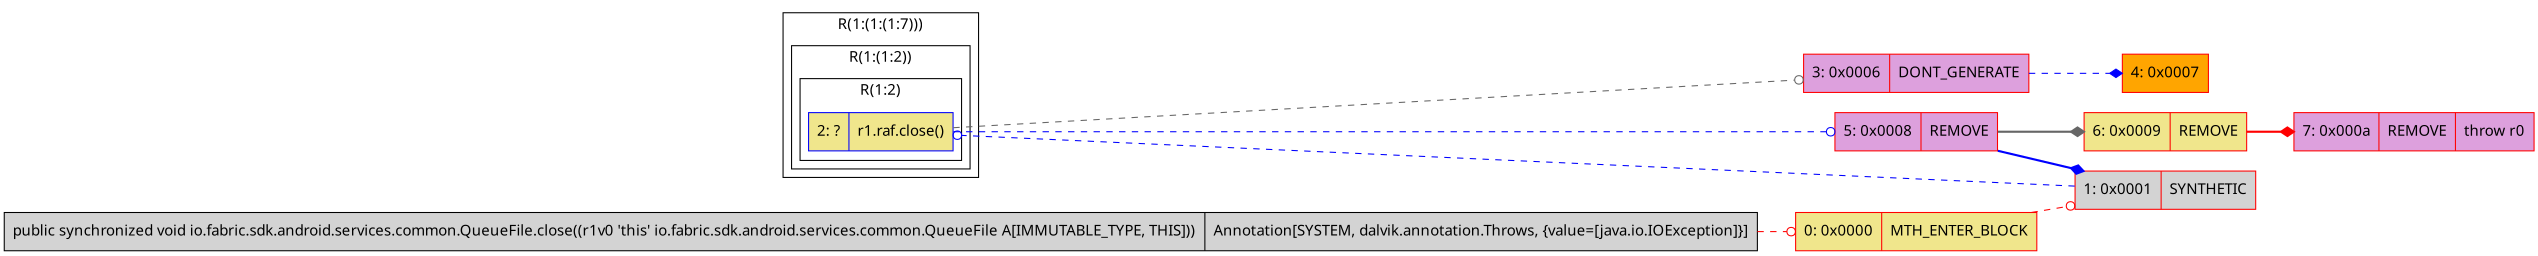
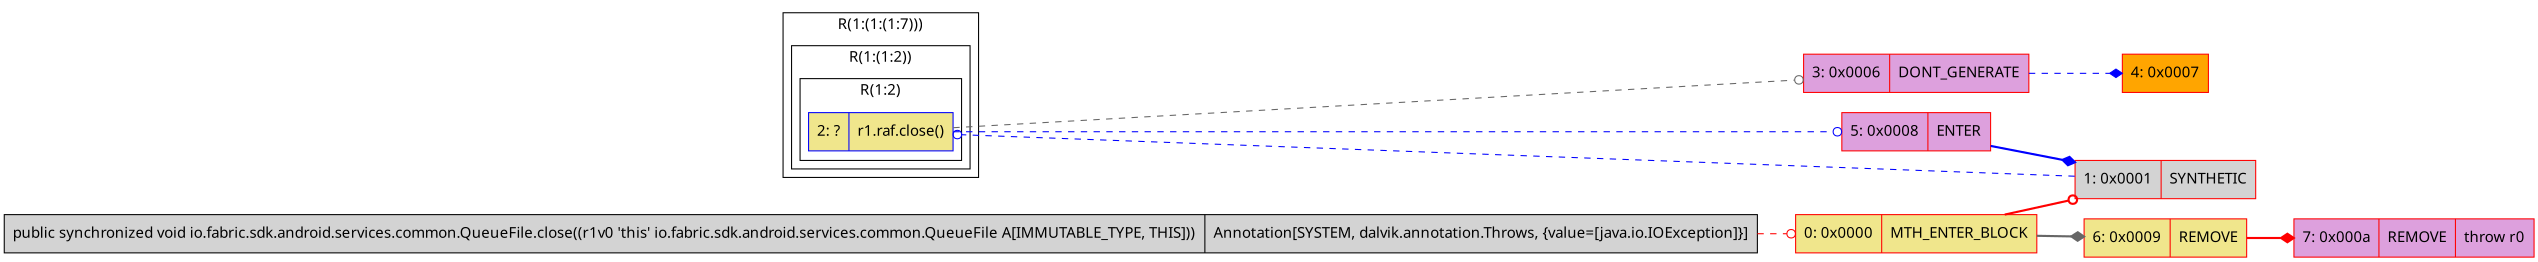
(1959, 131) -> (1959, 131)
(2034, 132) -> (2054, 236)
(2049, 210) -> (2037, 208)
